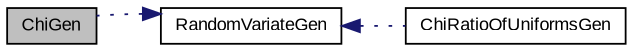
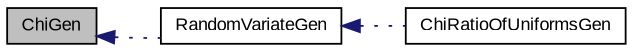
(119, 14) -> (138, 38)
